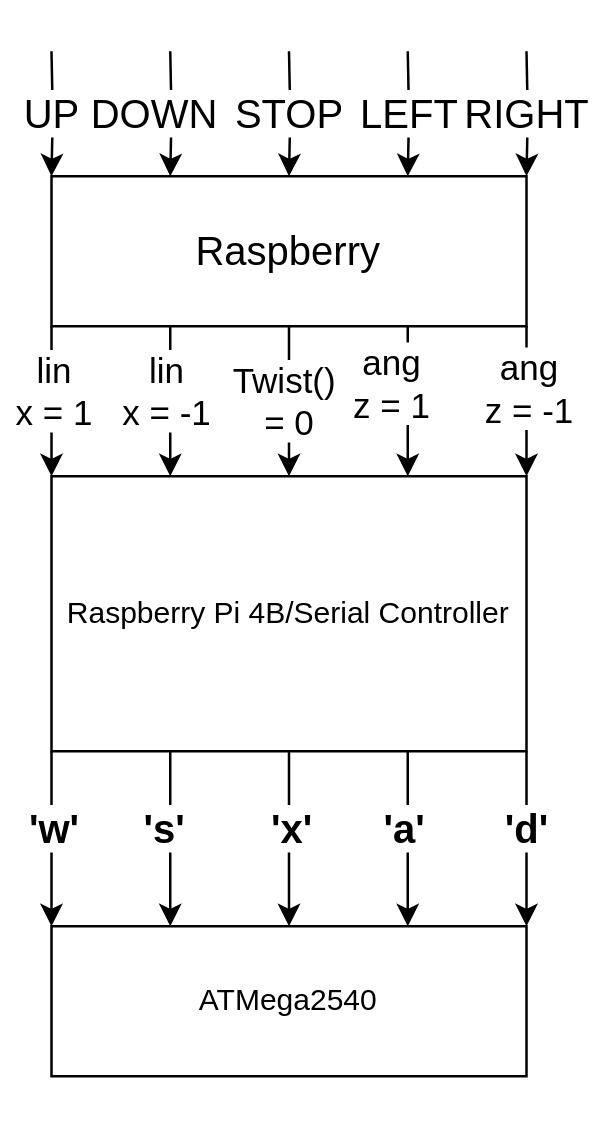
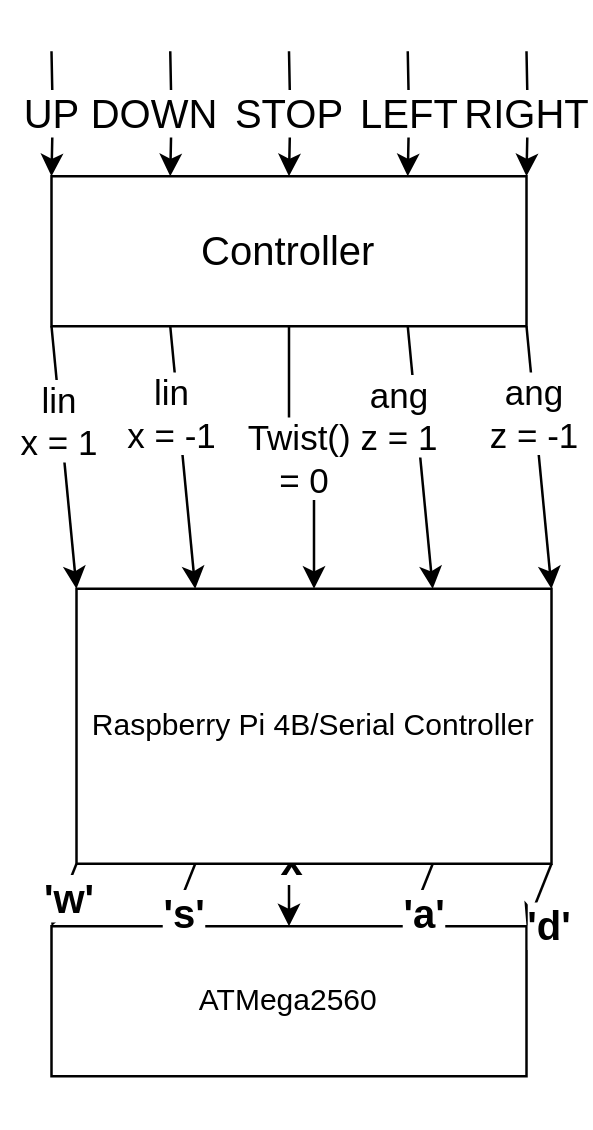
(289, 251) -> (289, 251)
(289, 614) -> (314, 726)
(289, 1001) -> (289, 1001)
